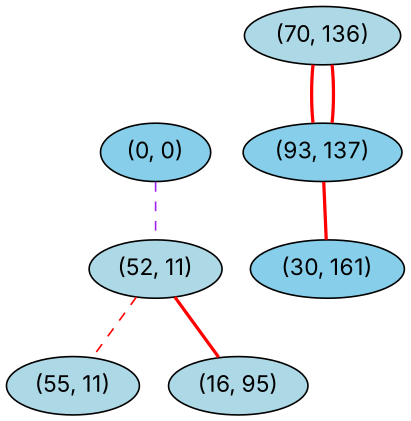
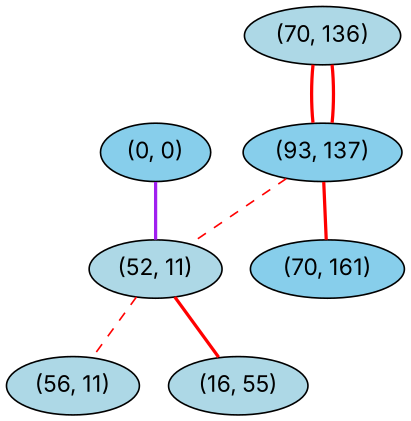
(156, 211) -> (156, 211)
none -> (238, 211)
(327, 269) -> (327, 269)
(73, 386) -> (73, 386)
(238, 386) -> (238, 386)
